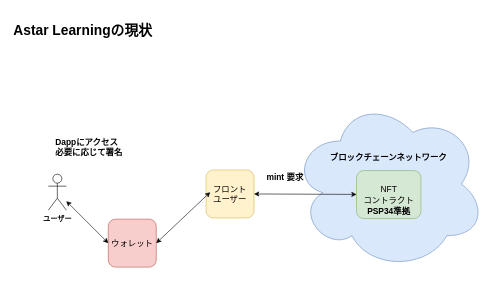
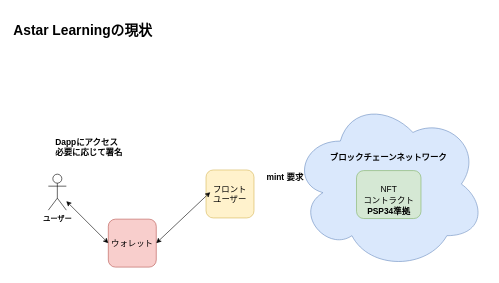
(346, 195) -> none
